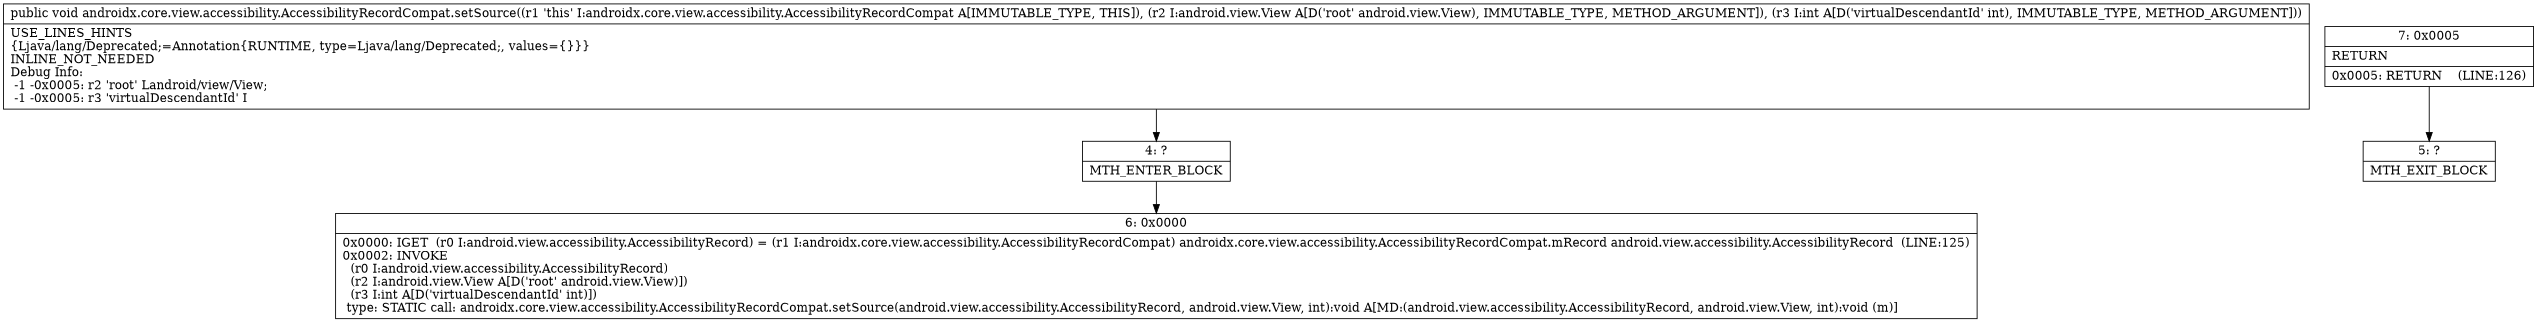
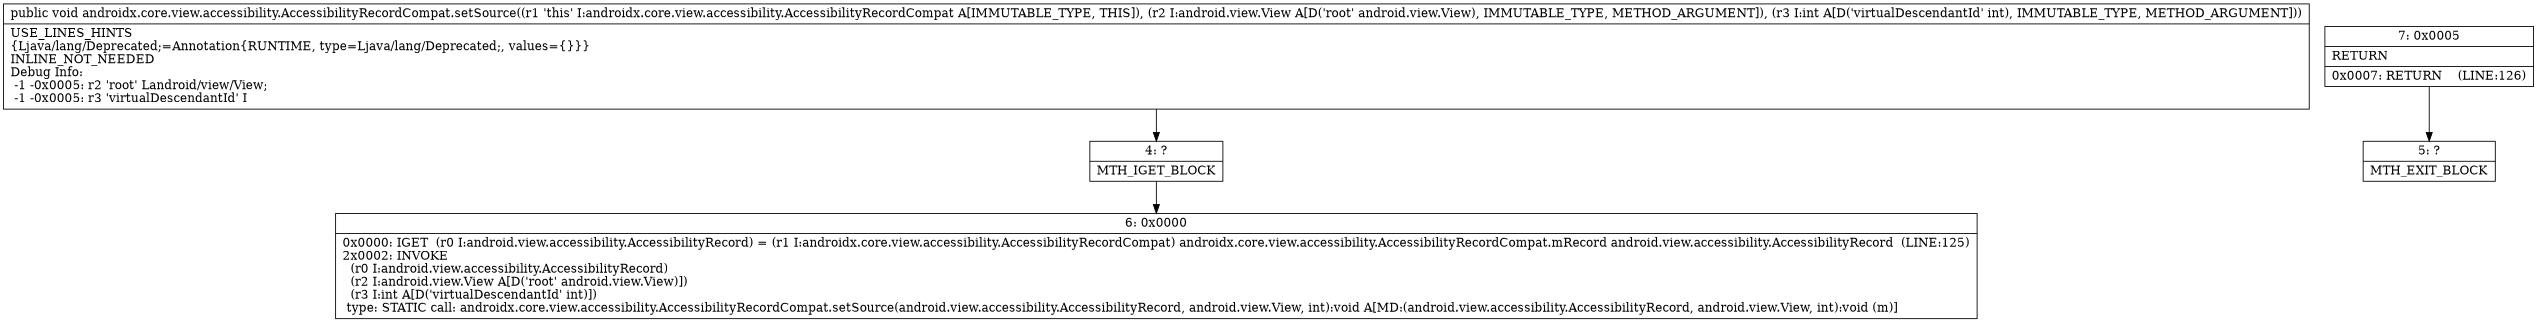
(2429, 76) -> (2429, 76)
(1156, 171) -> (1156, 171)
(400, 256) -> (400, 256)
